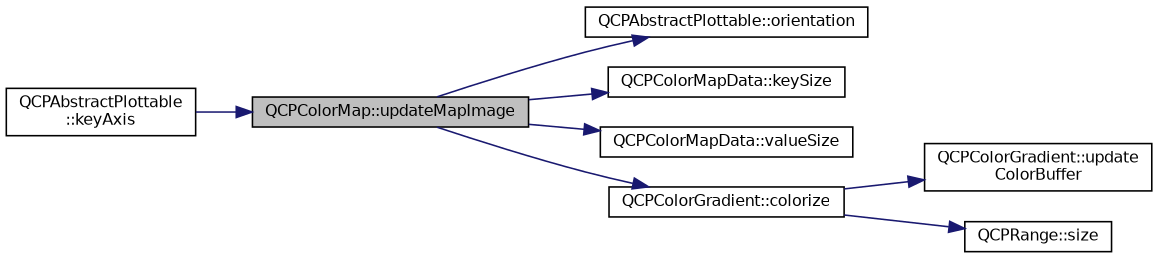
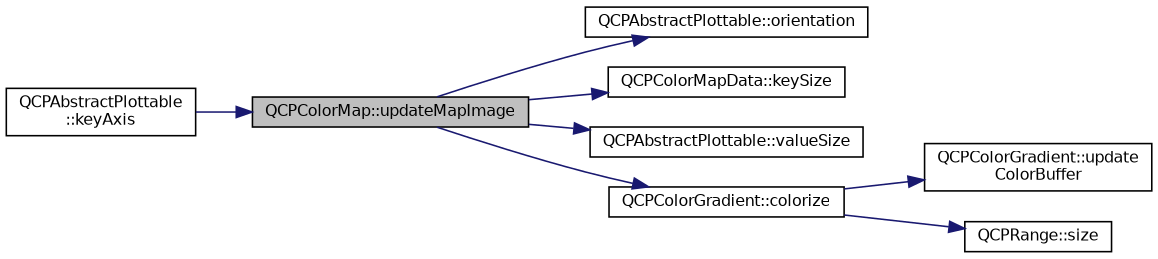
(727, 142) -> (727, 142)
